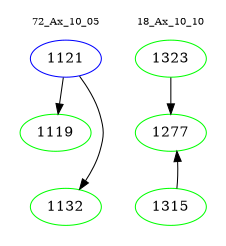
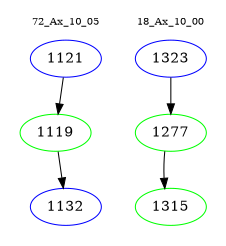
(171, 22) -> (171, 22)
(171, 59) -> (171, 59)
(103, 128) -> (60, 165)
(178, 175) -> (164, 165)
(66, 207) -> (66, 207)
